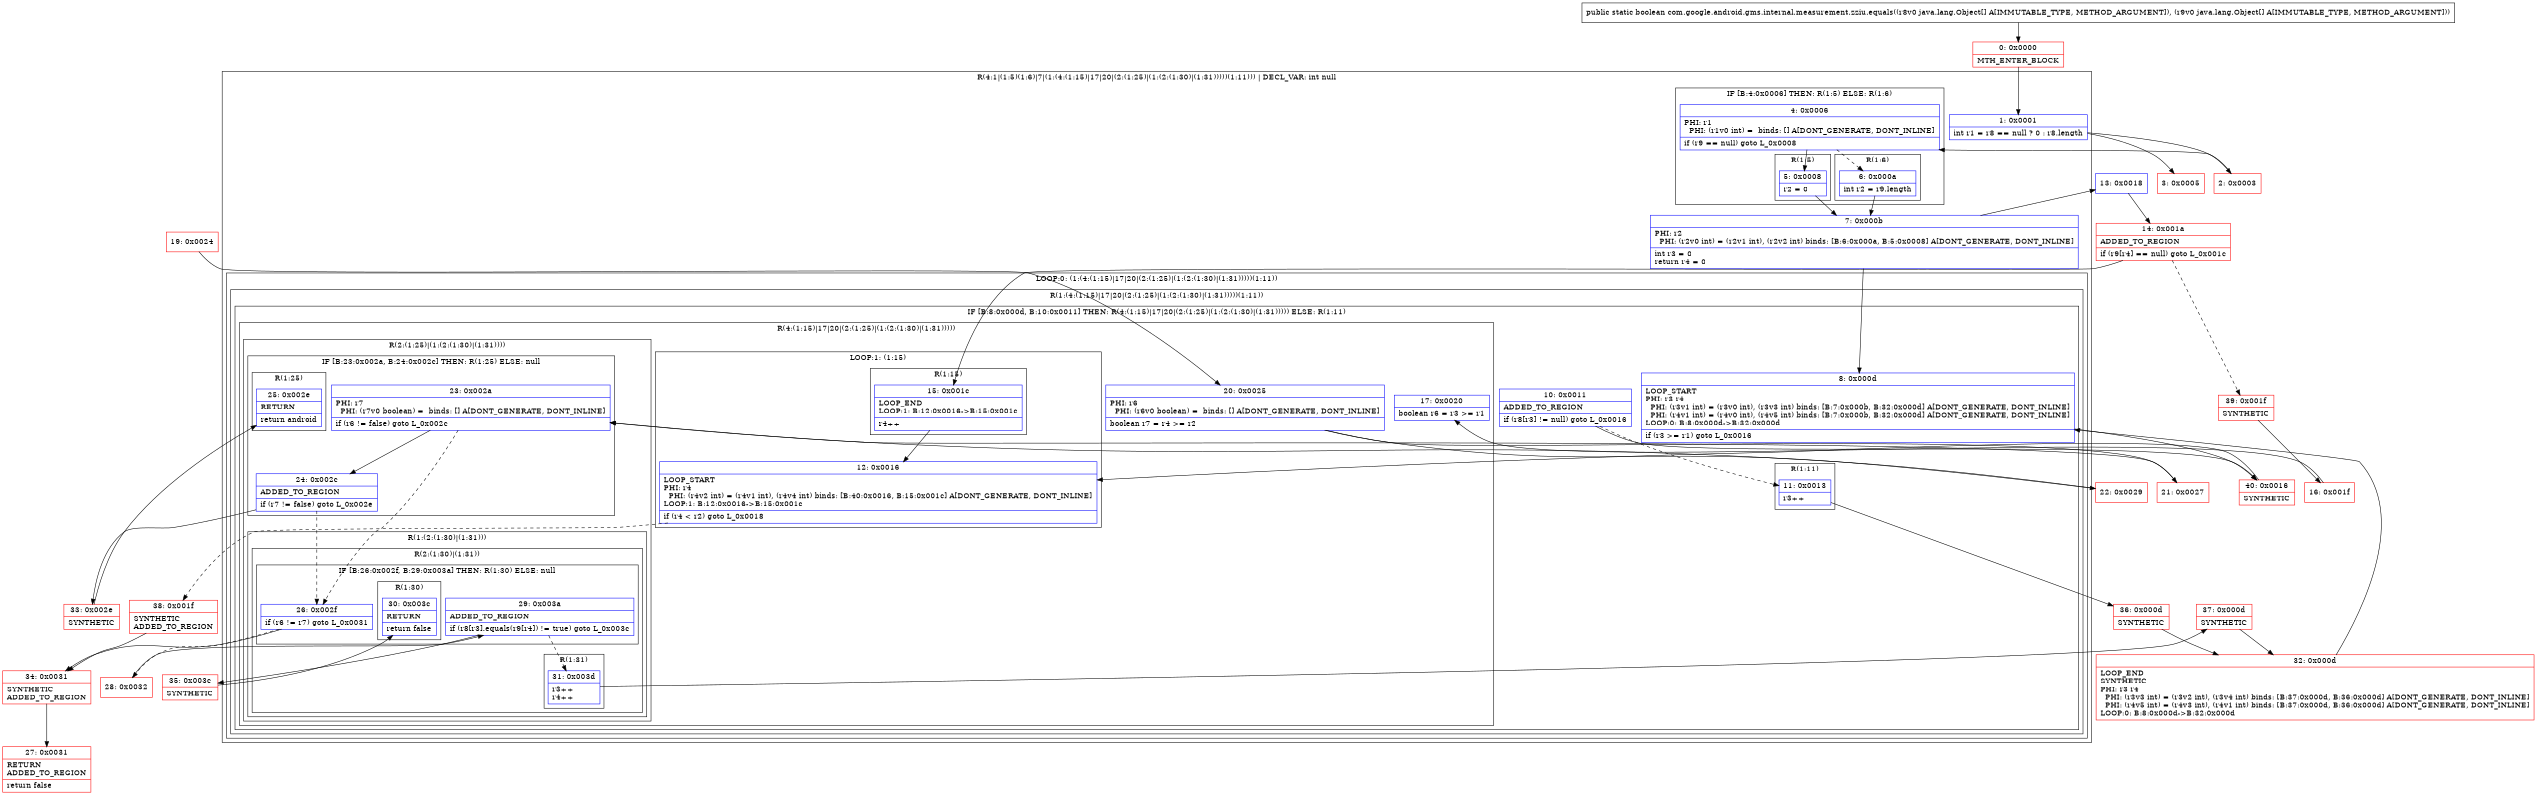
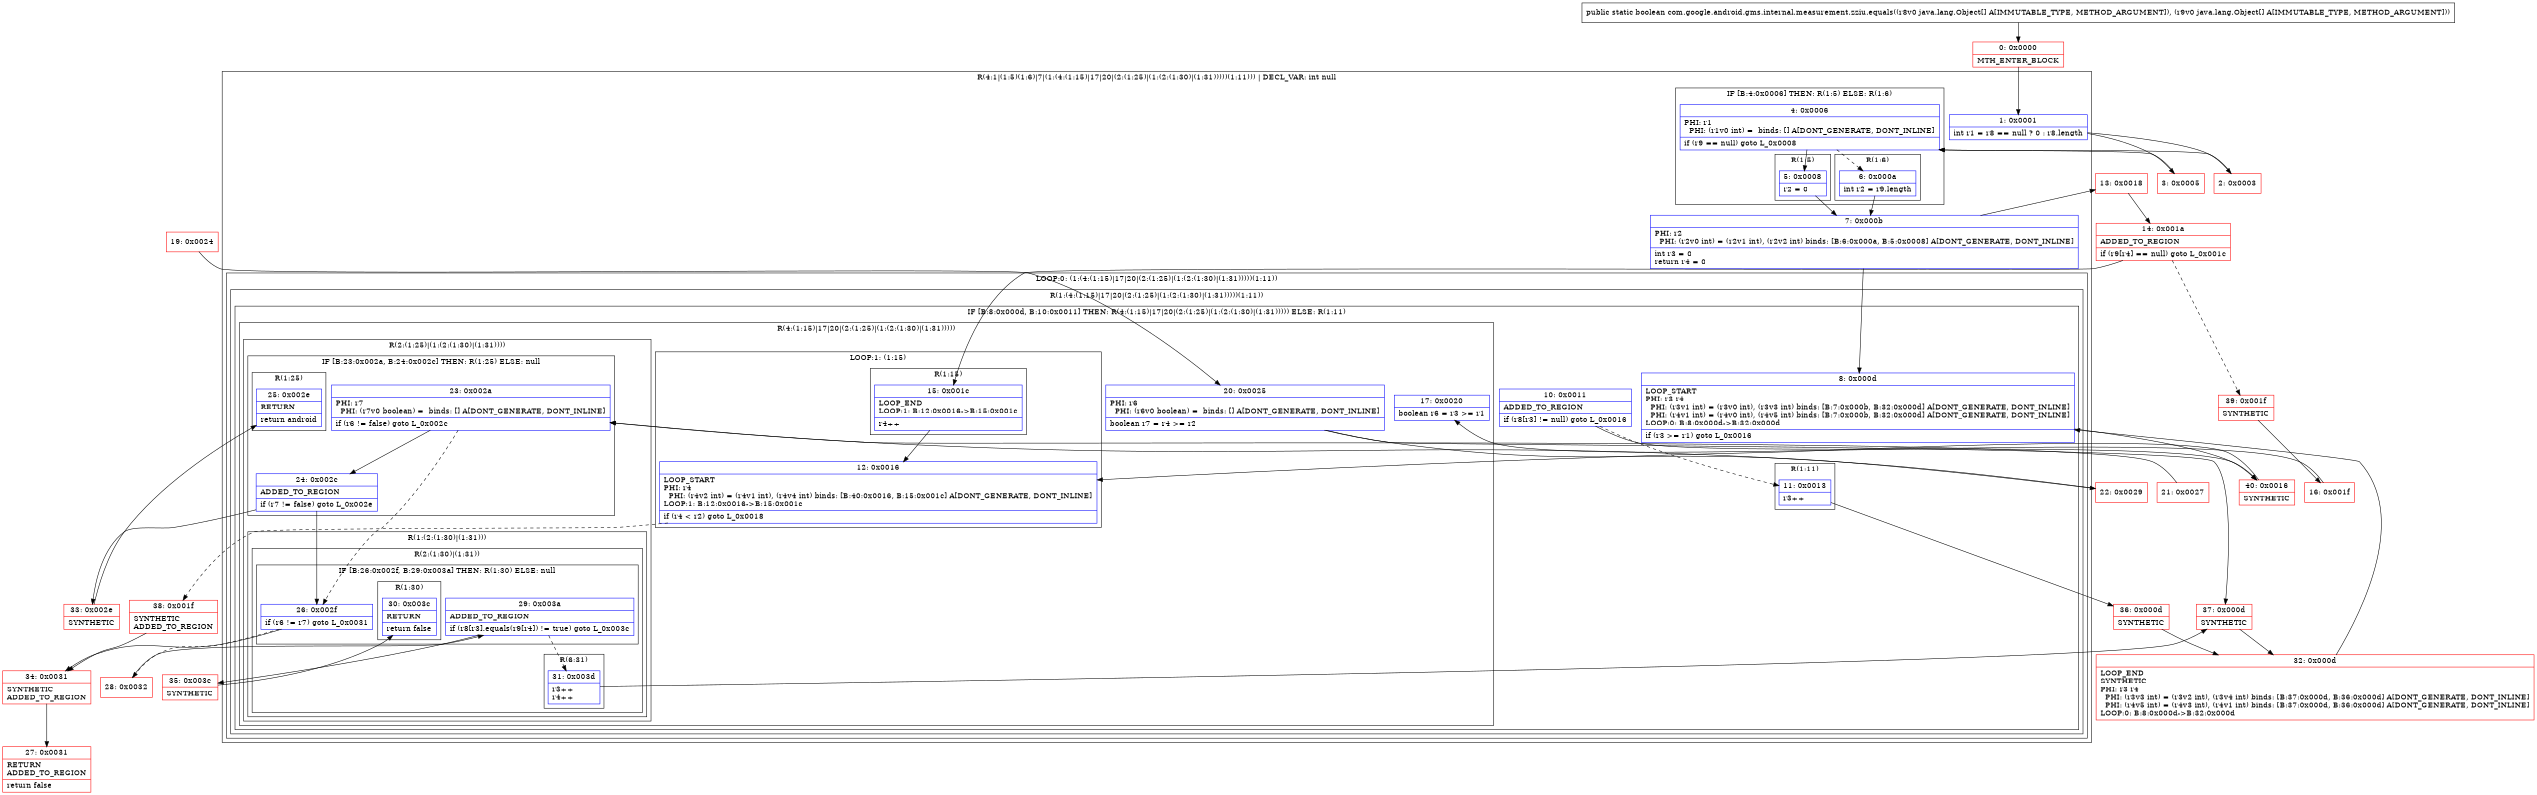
none -> (2064, 151)
(2122, 183) -> (2122, 183)
(1752, 444) -> (1839, 448)
(317, 555) -> (317, 555)
(574, 660) -> (574, 660)
